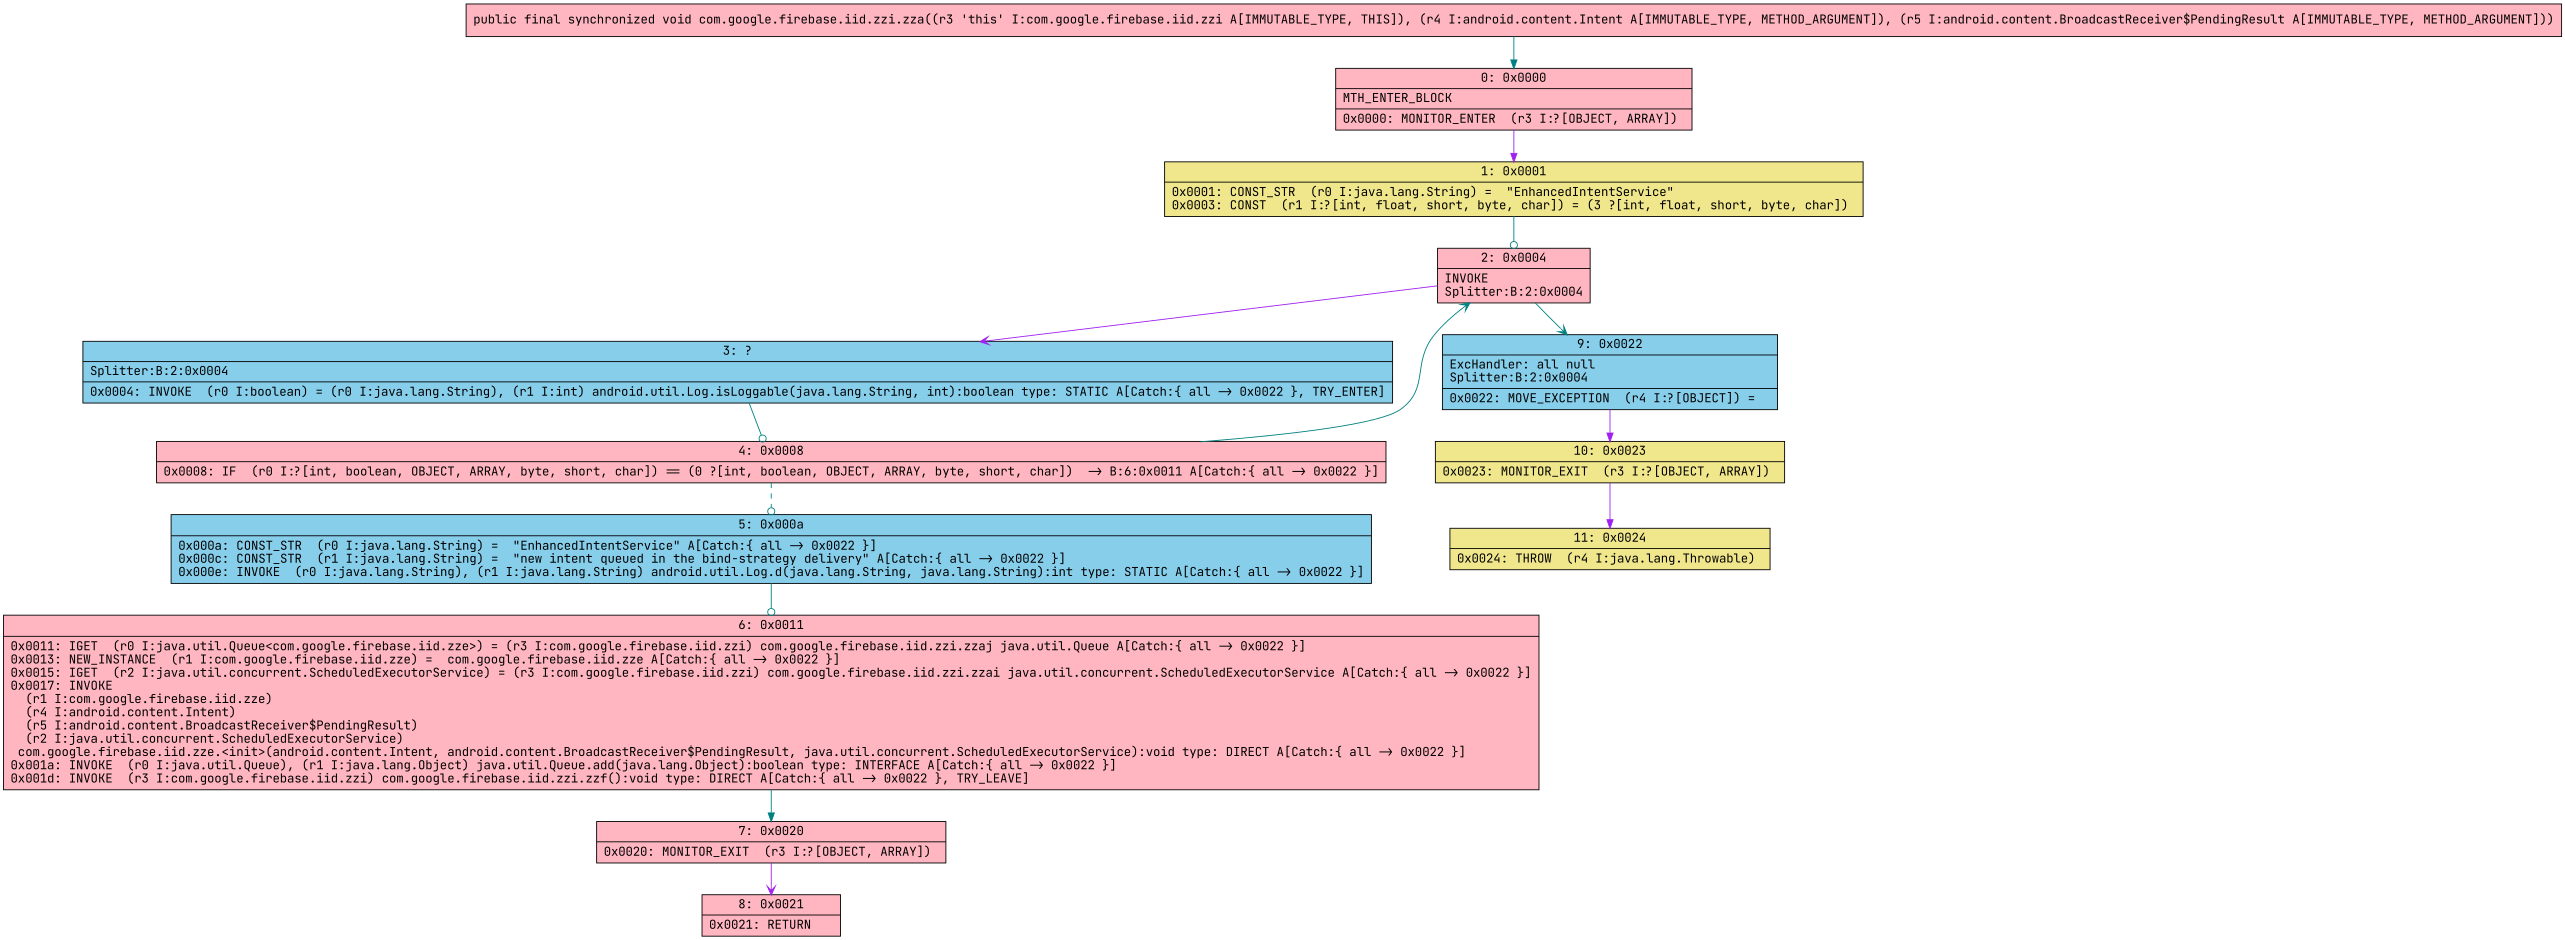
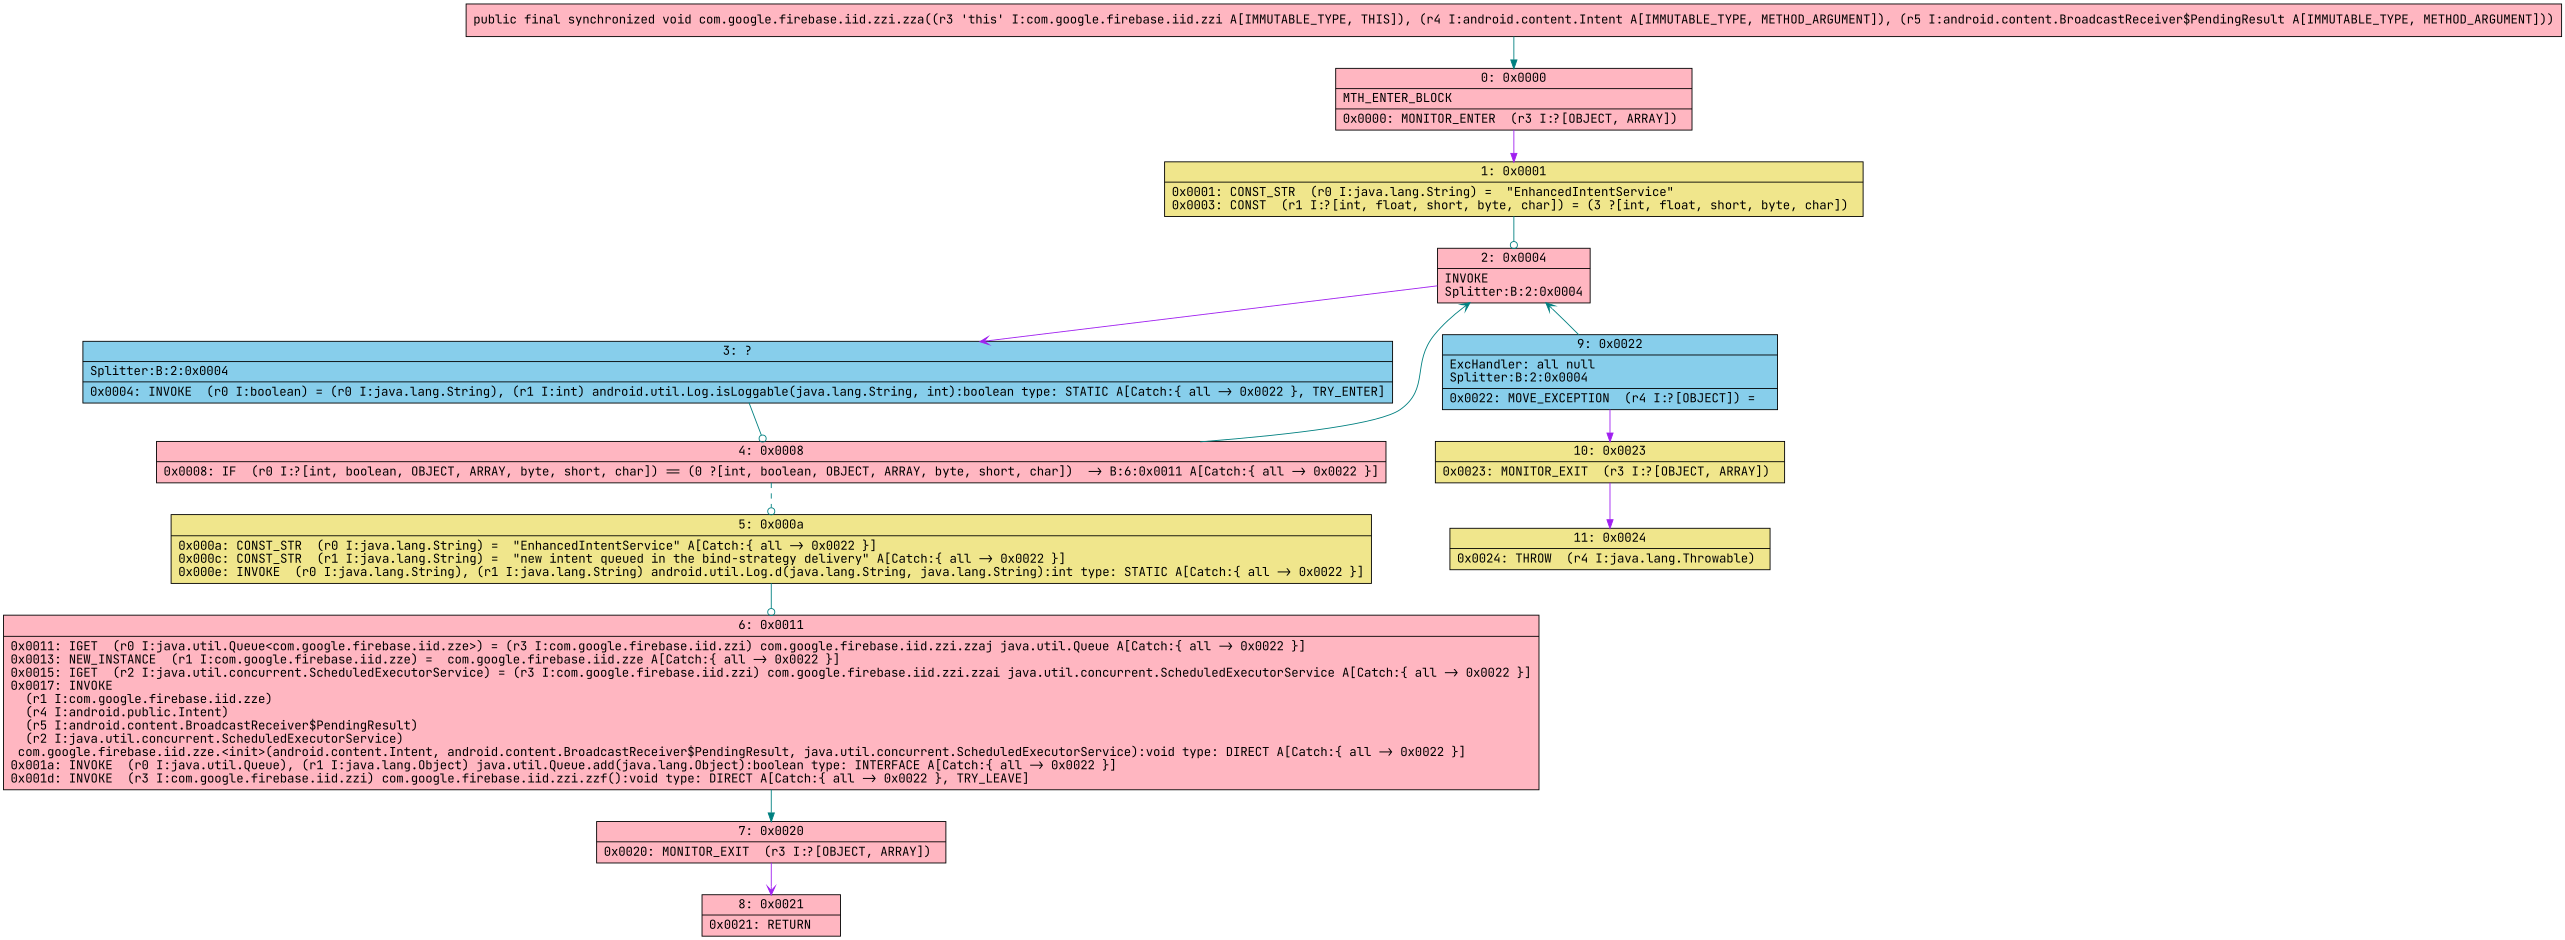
(1548, 316) -> (1566, 322)
(771, 549) -> (771, 549)
(123, 713) -> (120, 713)
